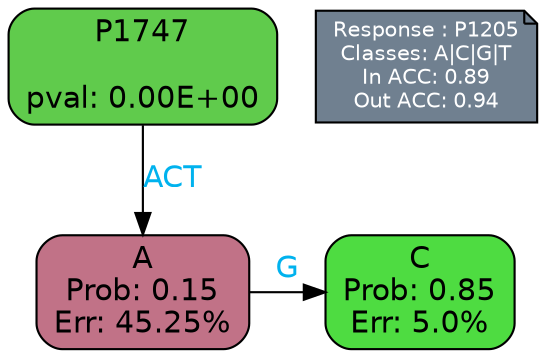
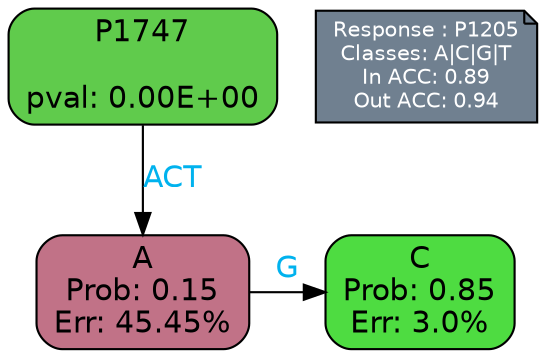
(143, 292) -> (143, 292)
(420, 292) -> (420, 292)
